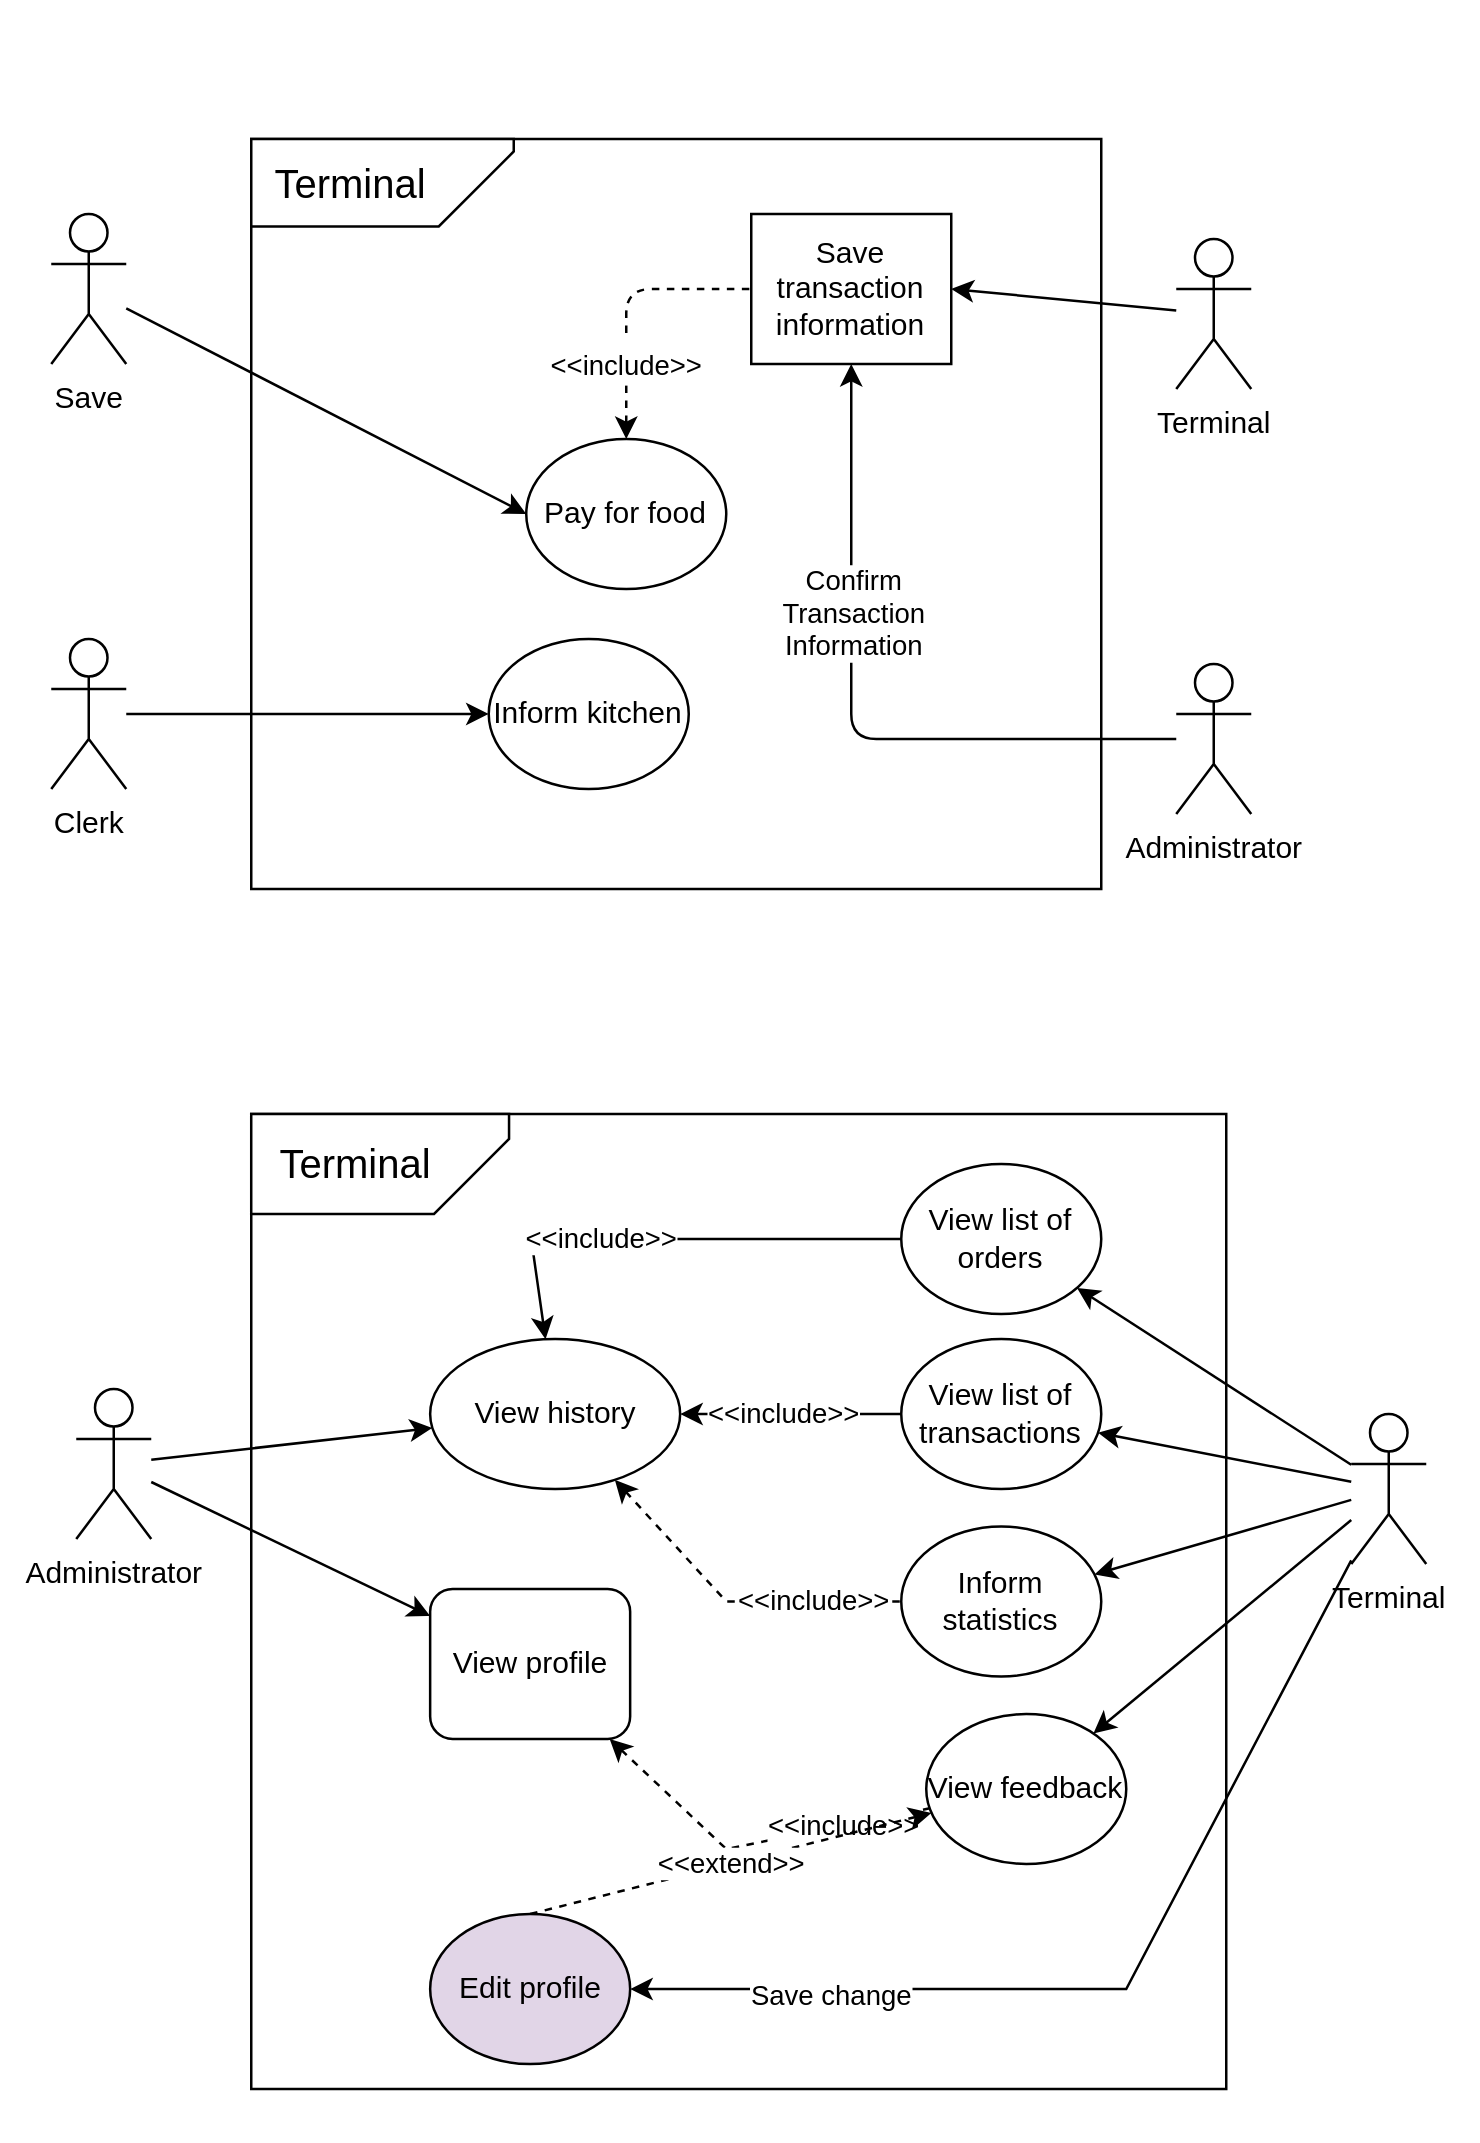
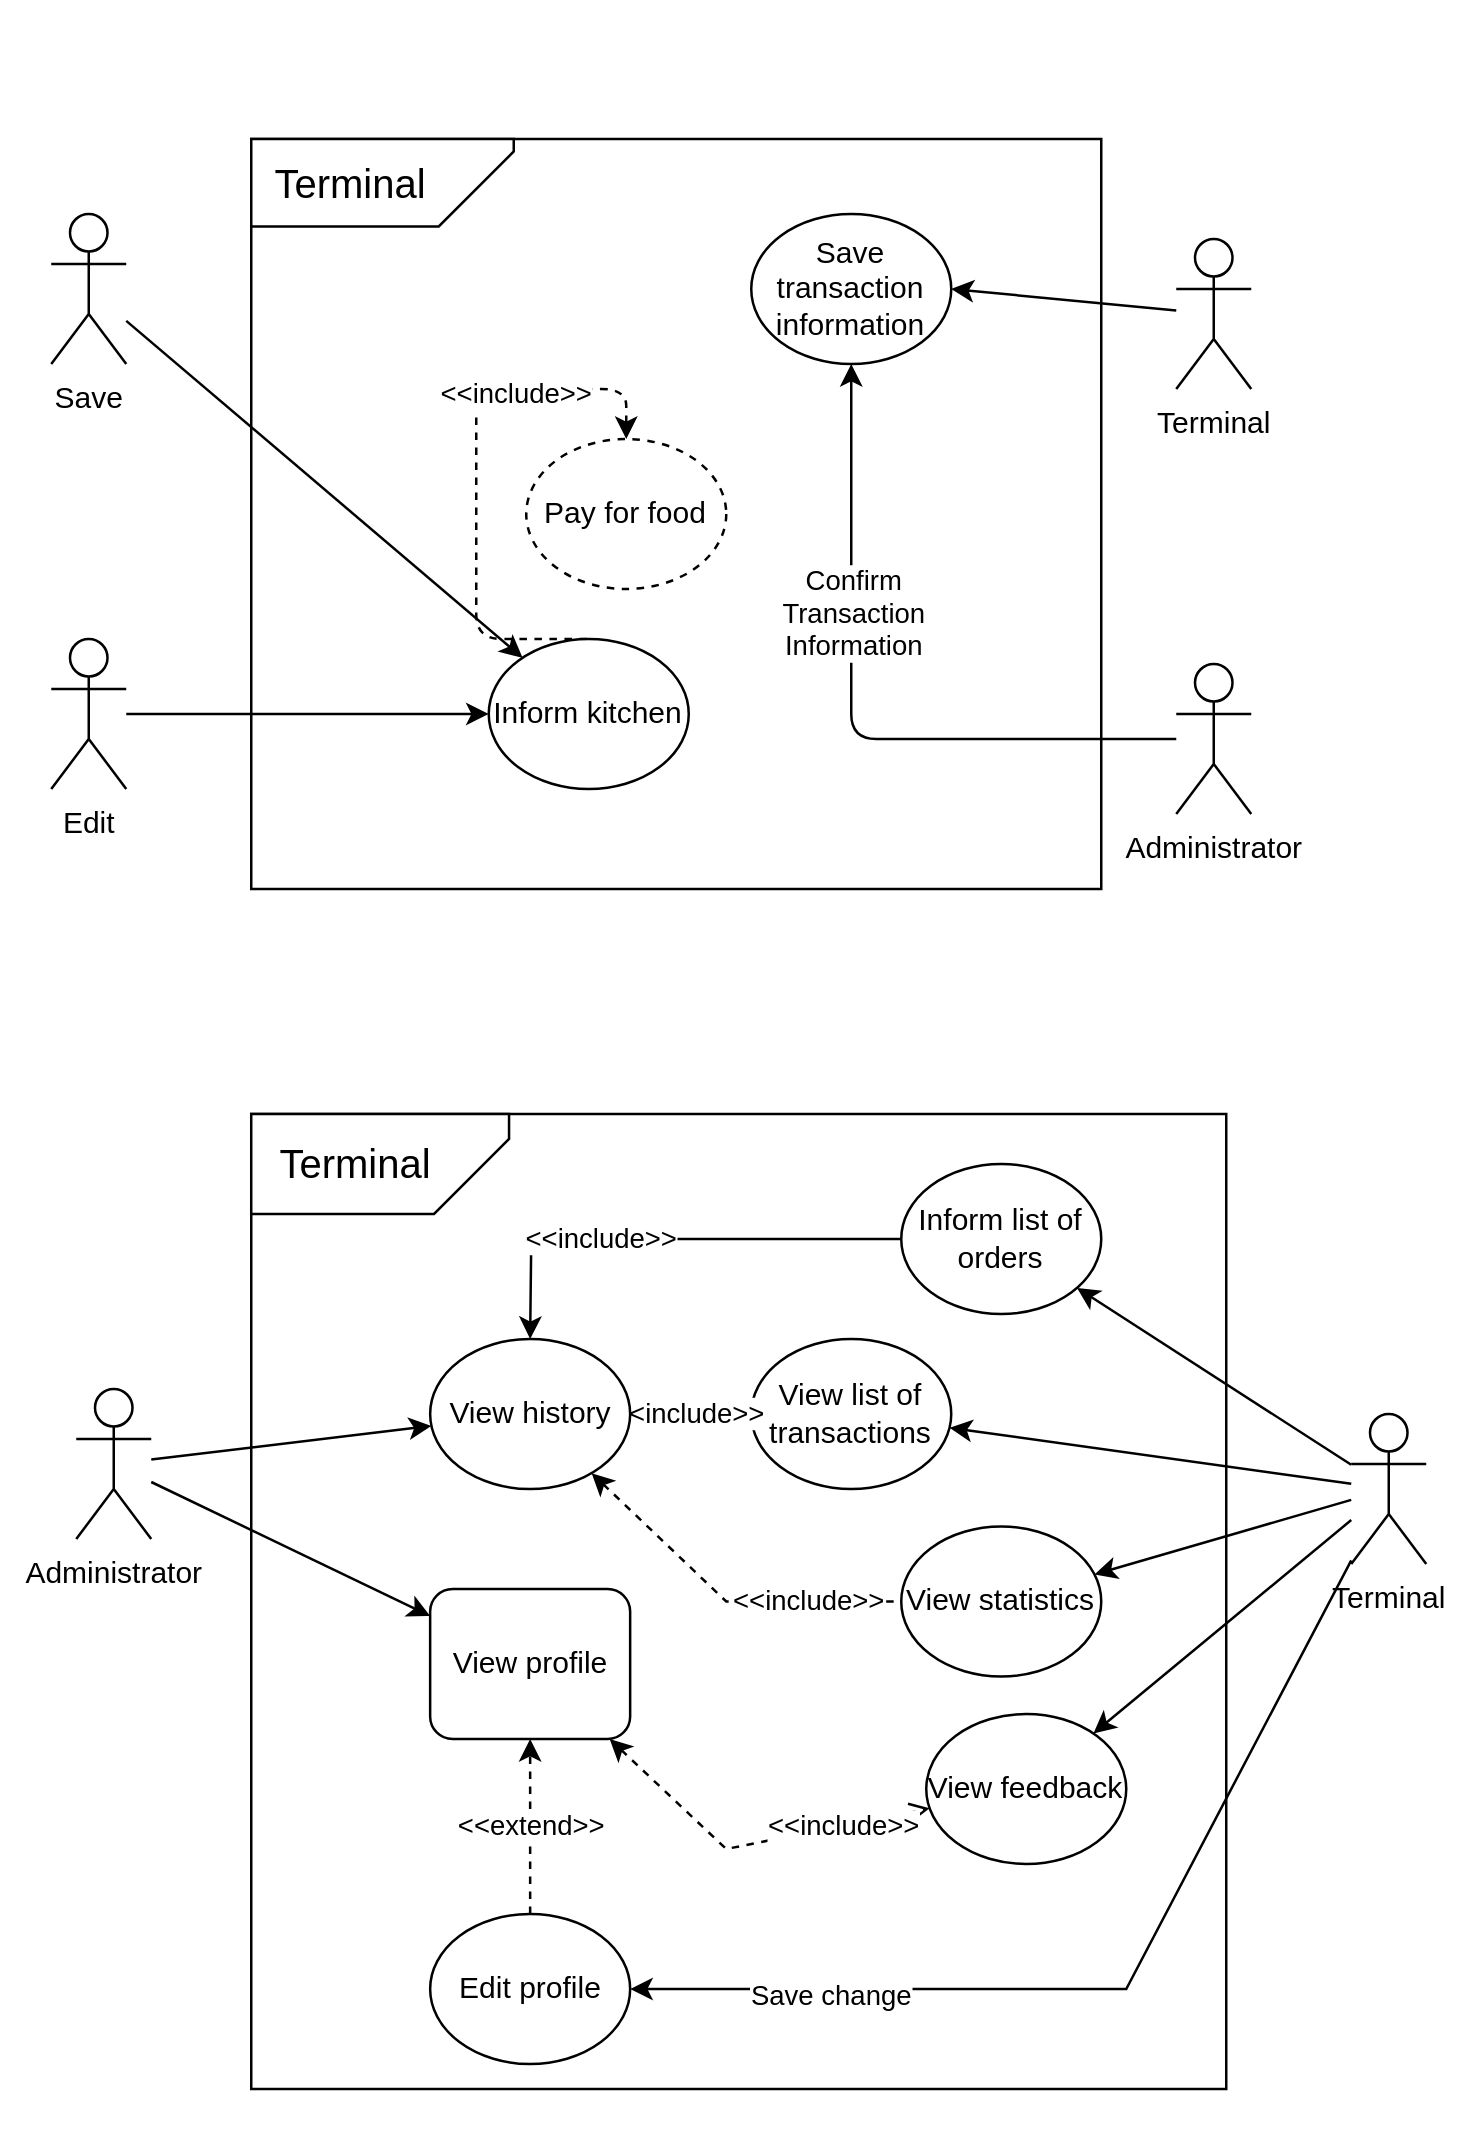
(673, 289) -> (476, 553)
(851, 289) -> (851, 289)
(299, 397) -> (299, 468)
(626, 514) -> (626, 514)
(90, 824) -> (90, 824)
(1001, 1239) -> (1001, 1239)
(555, 1414) -> (530, 1414)
(1001, 1414) -> (851, 1414)
(1001, 1601) -> (1001, 1601)
(917, 1811) -> (916, 1811)
(597, 1897) -> (530, 1879)
(530, 1989) -> (530, 1989)
